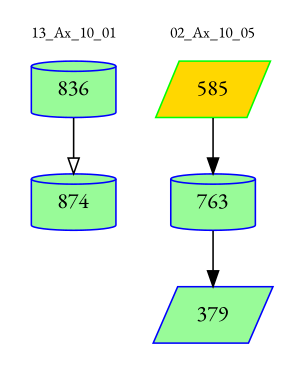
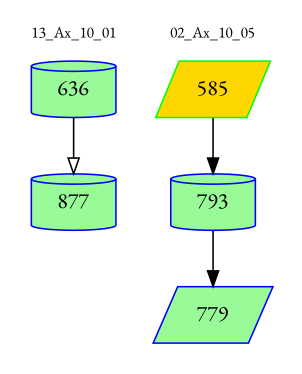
(74, 89) -> (74, 89)
(74, 202) -> (74, 202)
(213, 202) -> (213, 202)
(213, 315) -> (213, 315)
